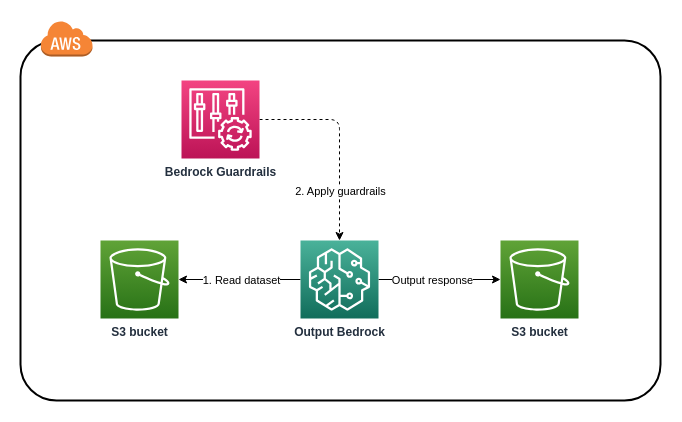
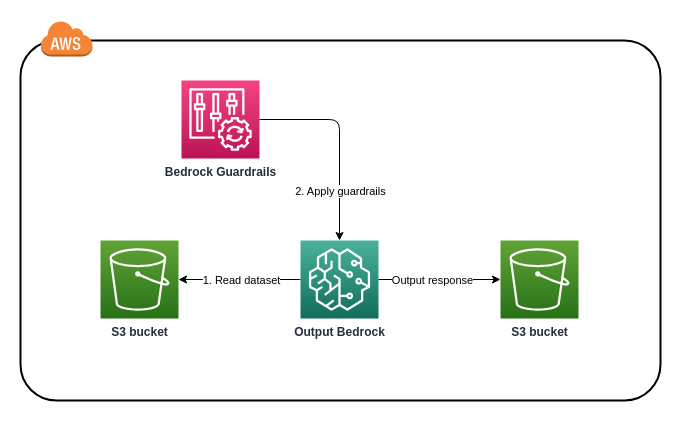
(328, 120) -> (328, 120)
